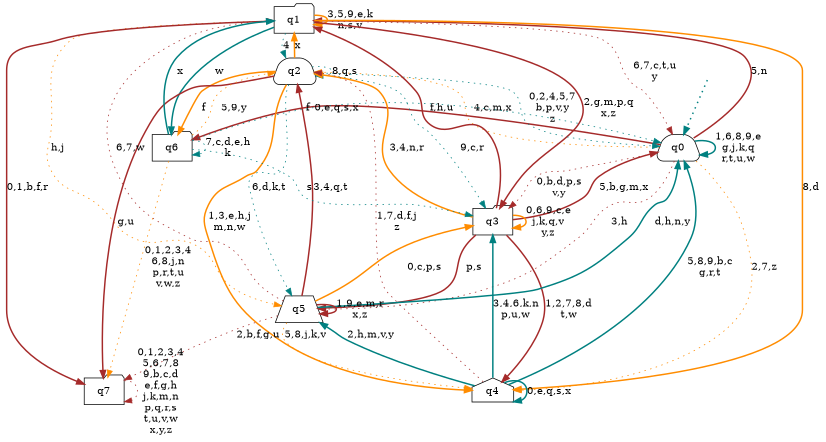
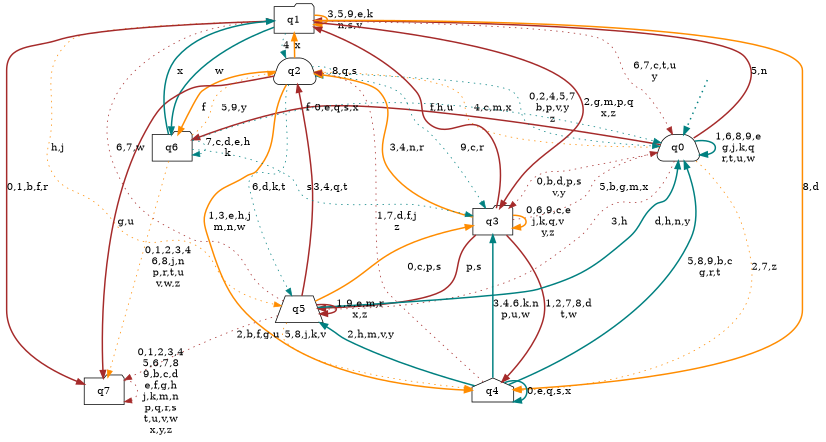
(586, 195) -> (586, 195)
